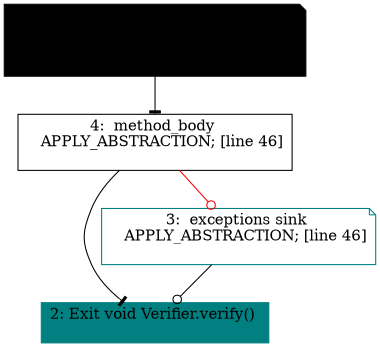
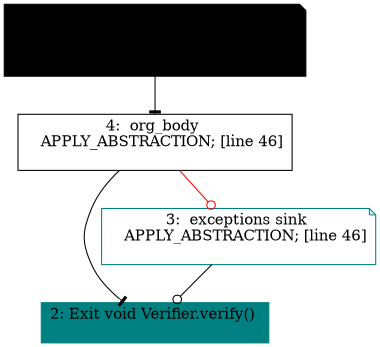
(155, 142) -> (155, 142)
